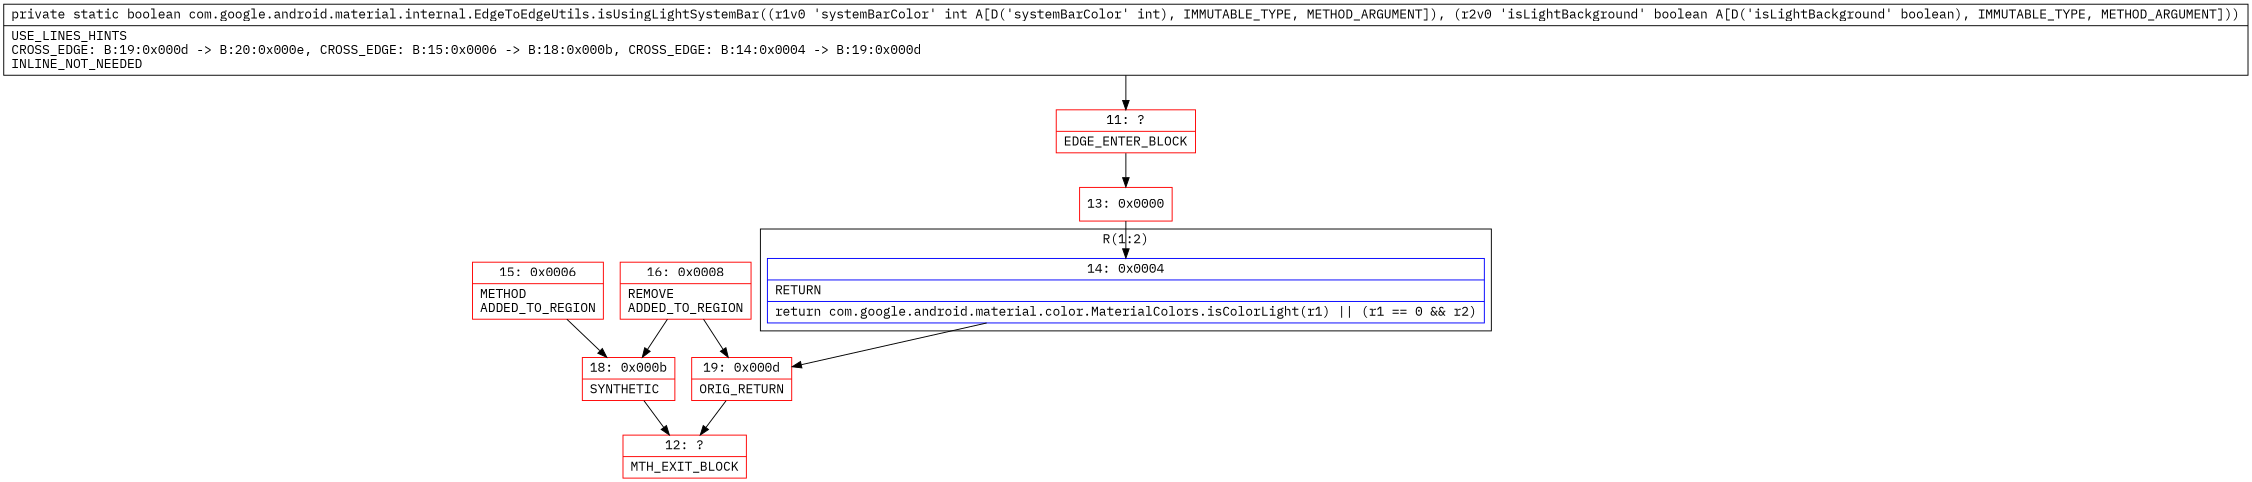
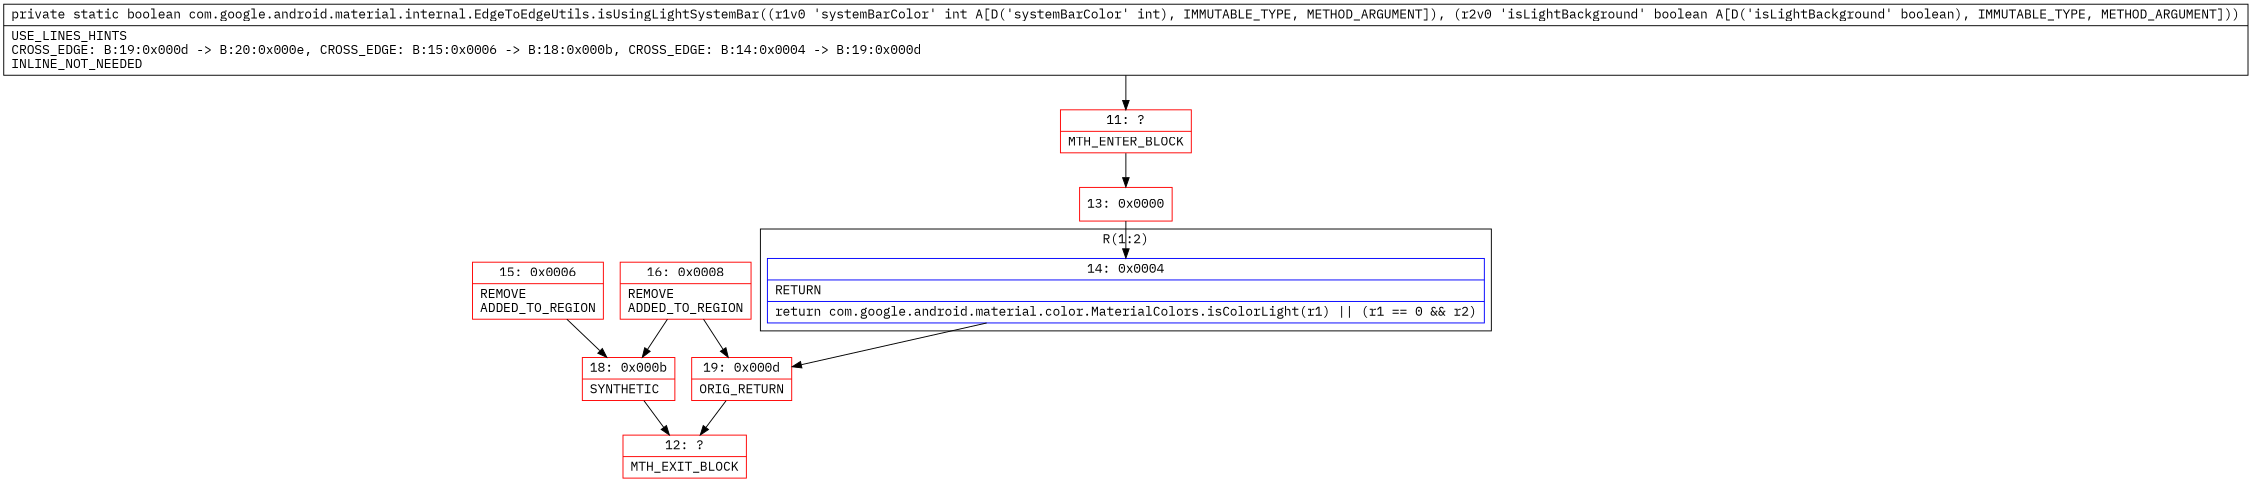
(1126, 142) -> (1126, 142)
(503, 294) -> (503, 294)
